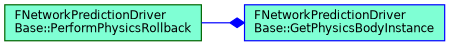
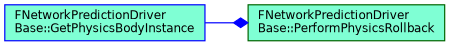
(216, 23) -> (219, 23)
